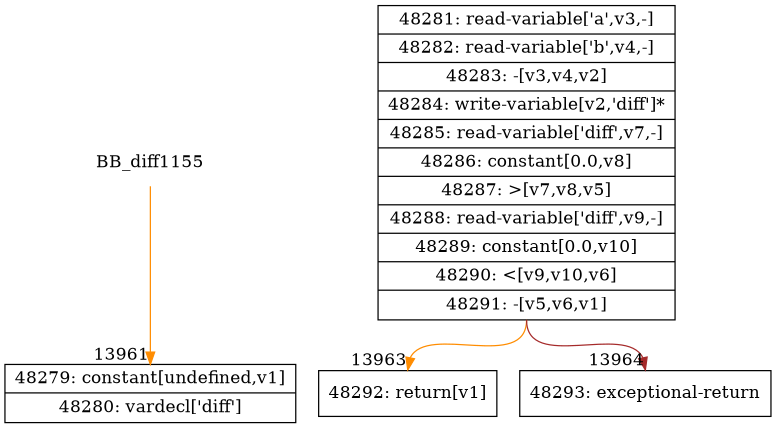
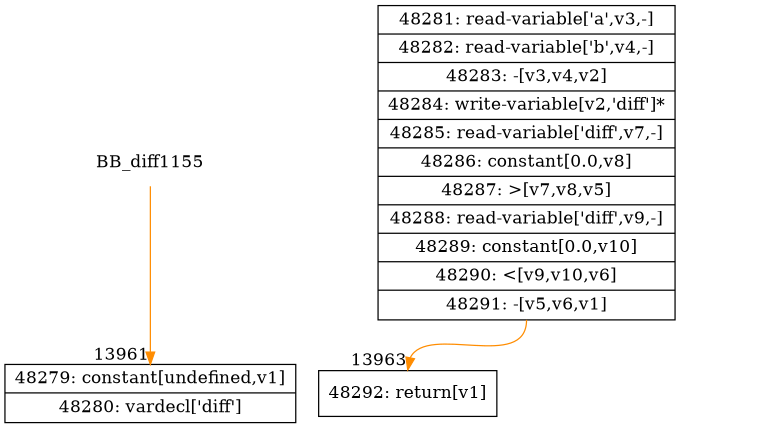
(645, 394) -> none
